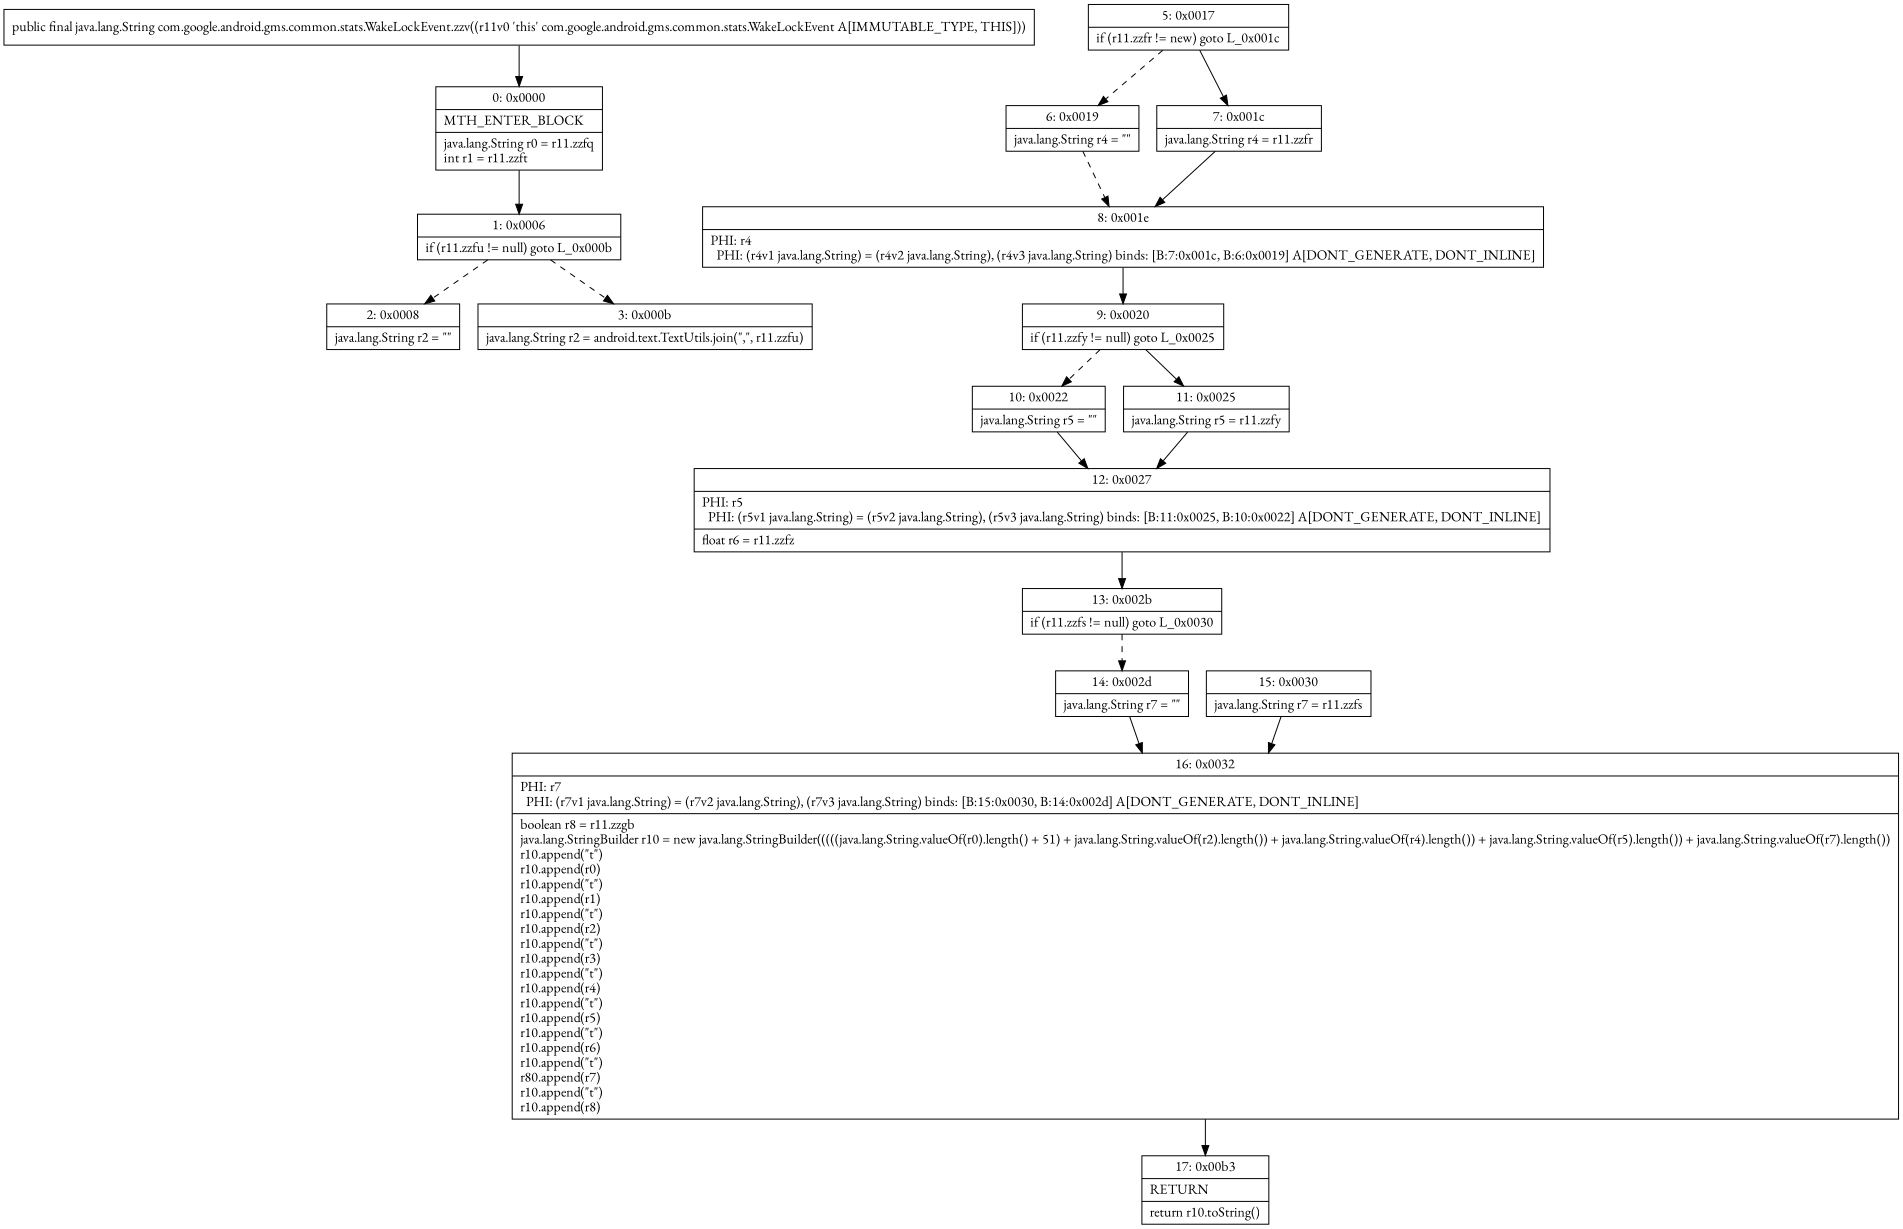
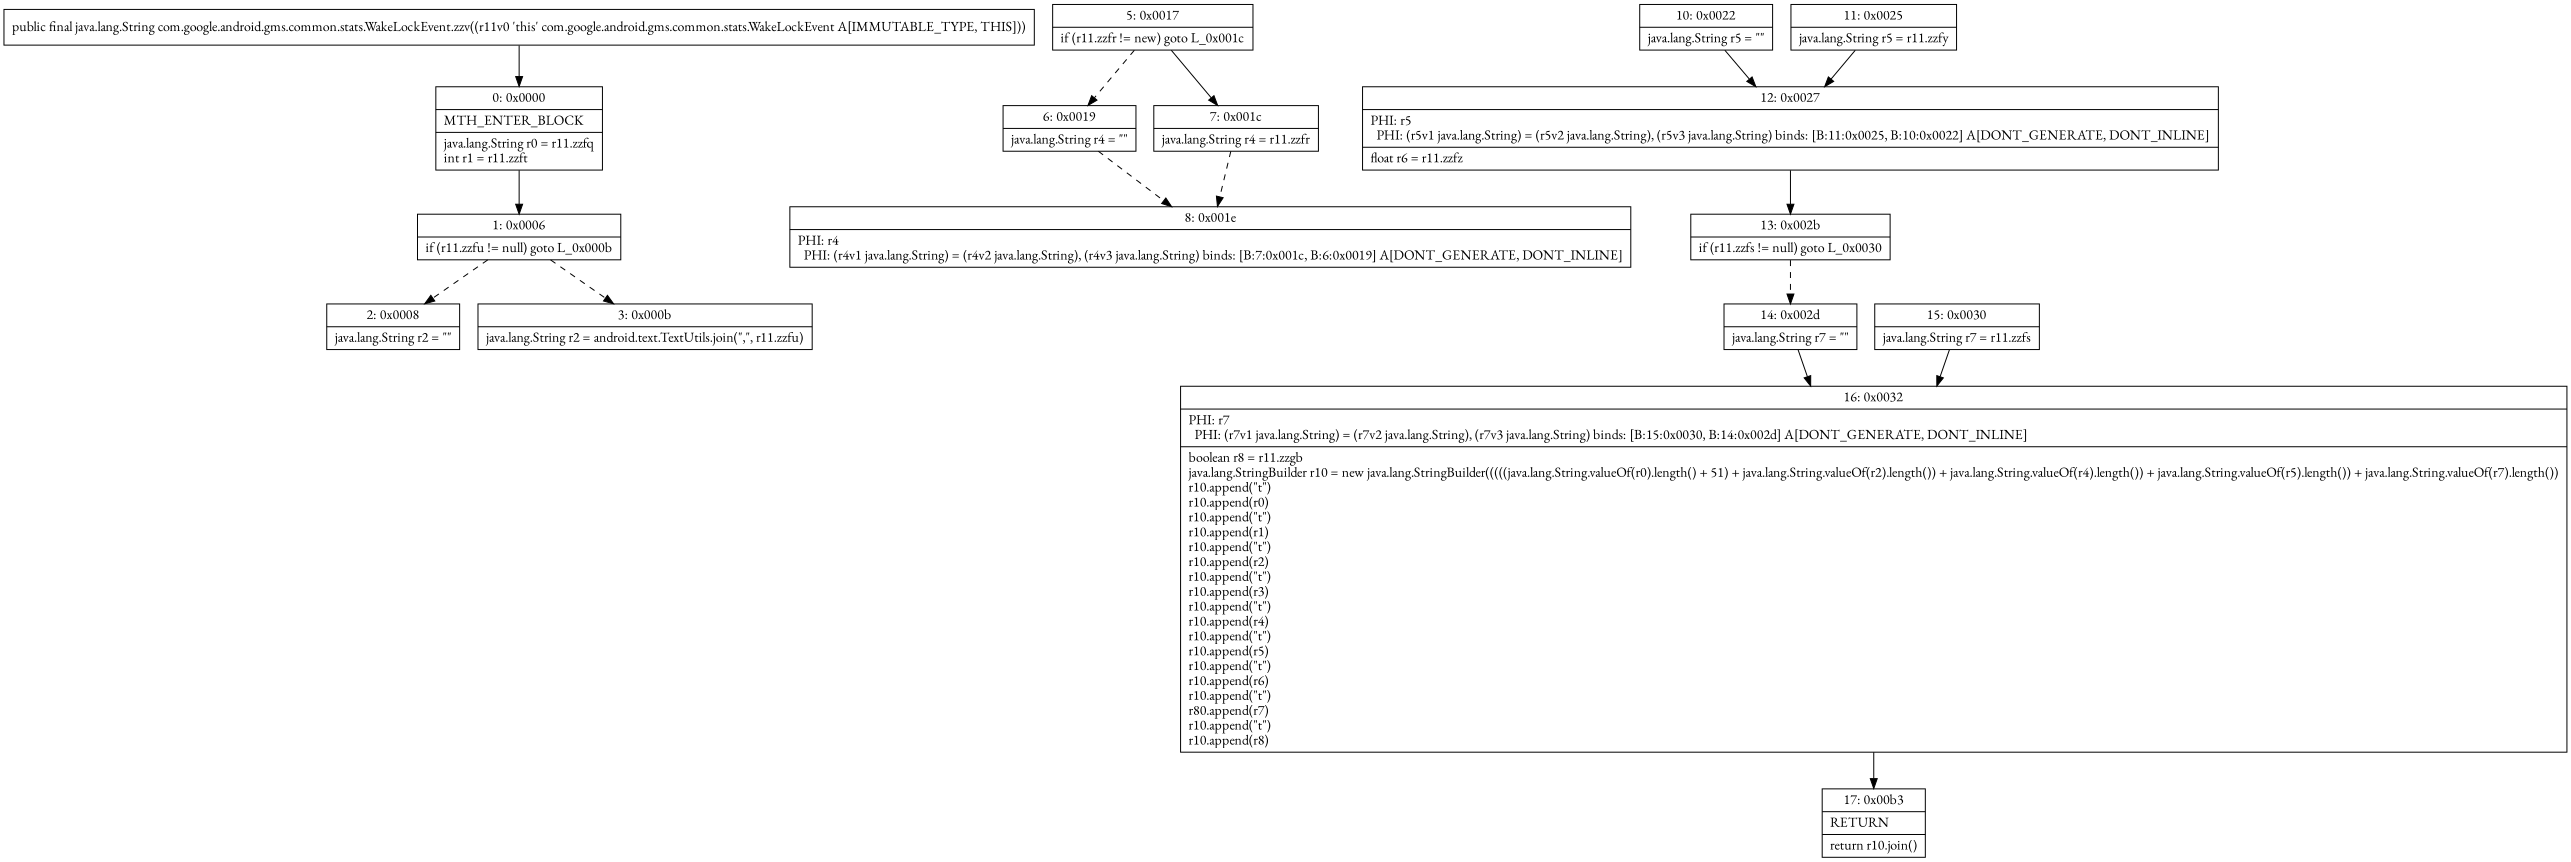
(1189, 176) -> (1225, 174)
(1123, 327) -> none
(1205, 1212) -> (1874, 845)
